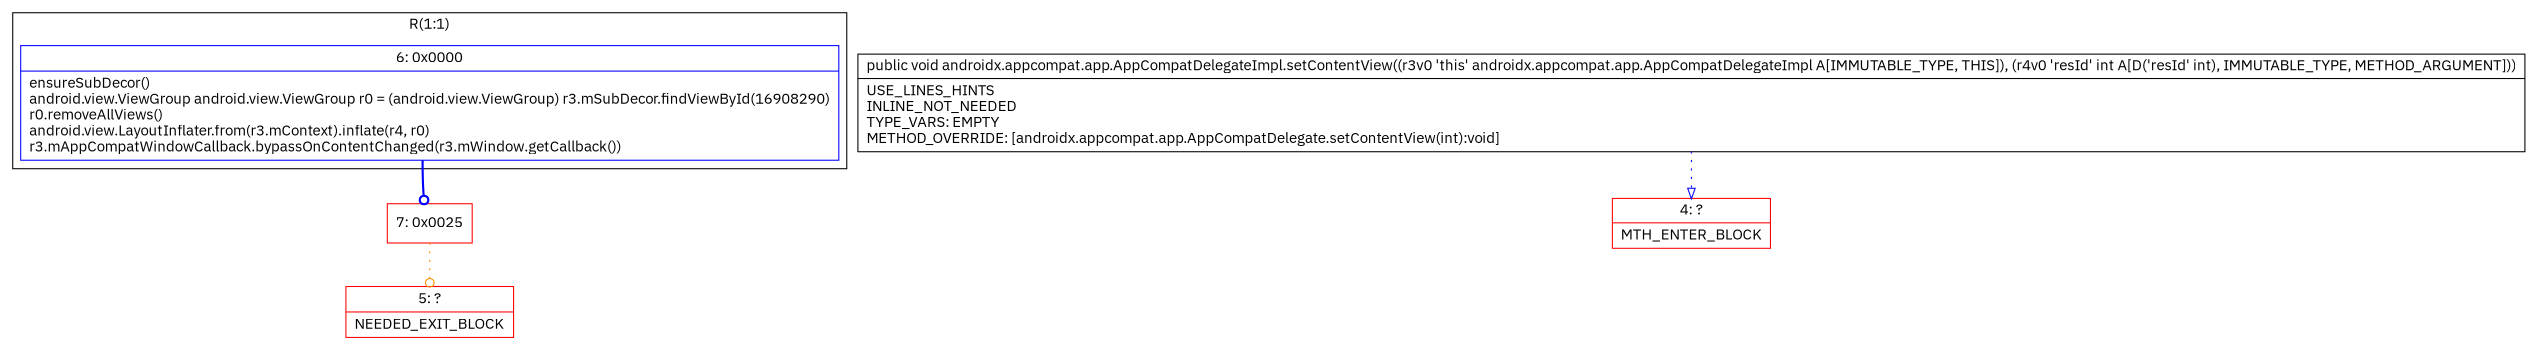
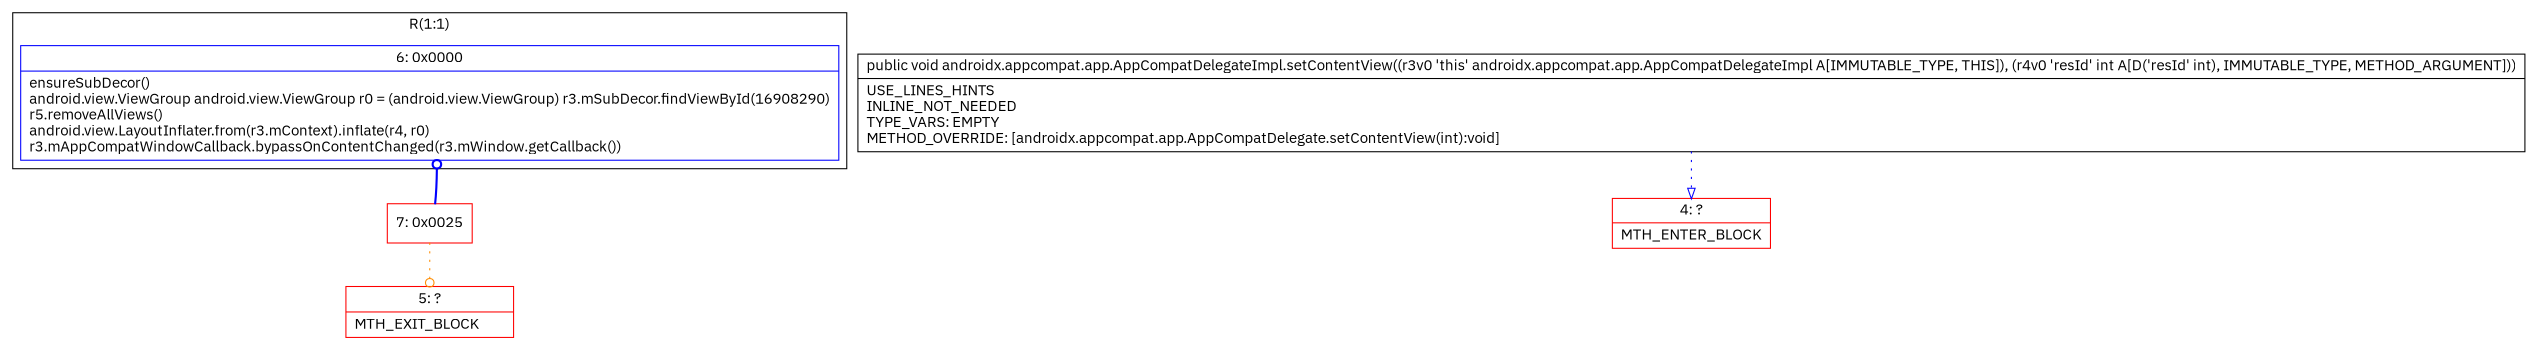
(97, 115) -> (97, 115)
(423, 178) -> (436, 186)
(430, 324) -> (417, 324)
